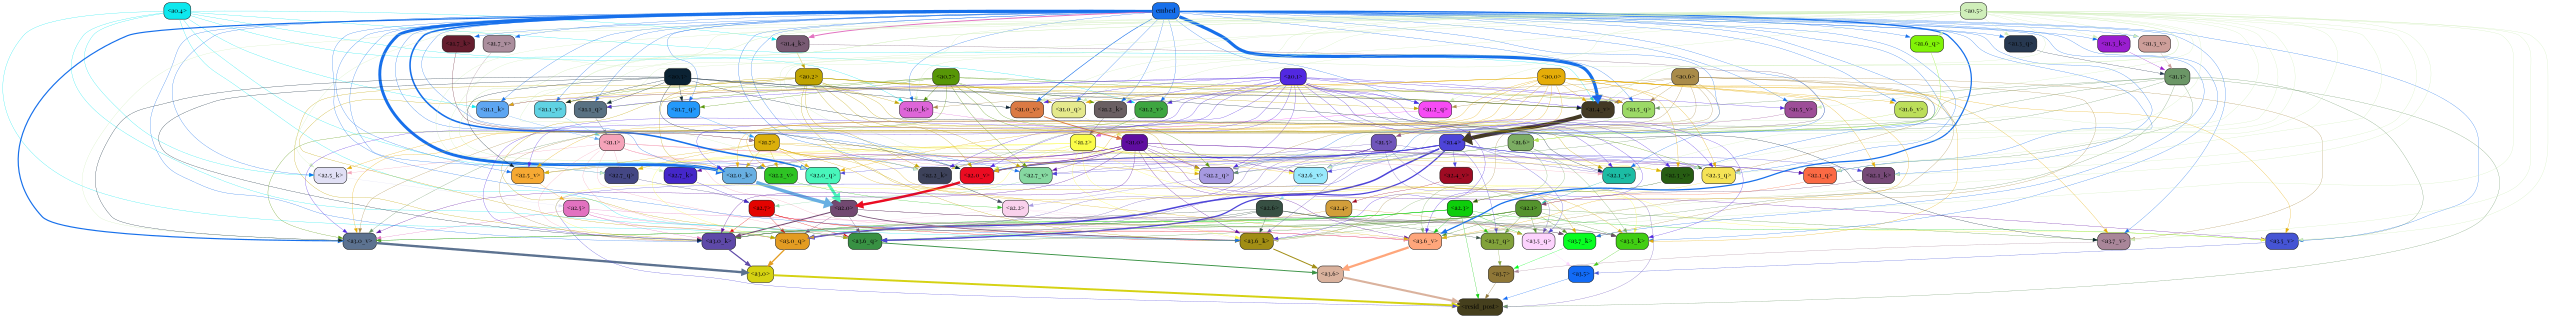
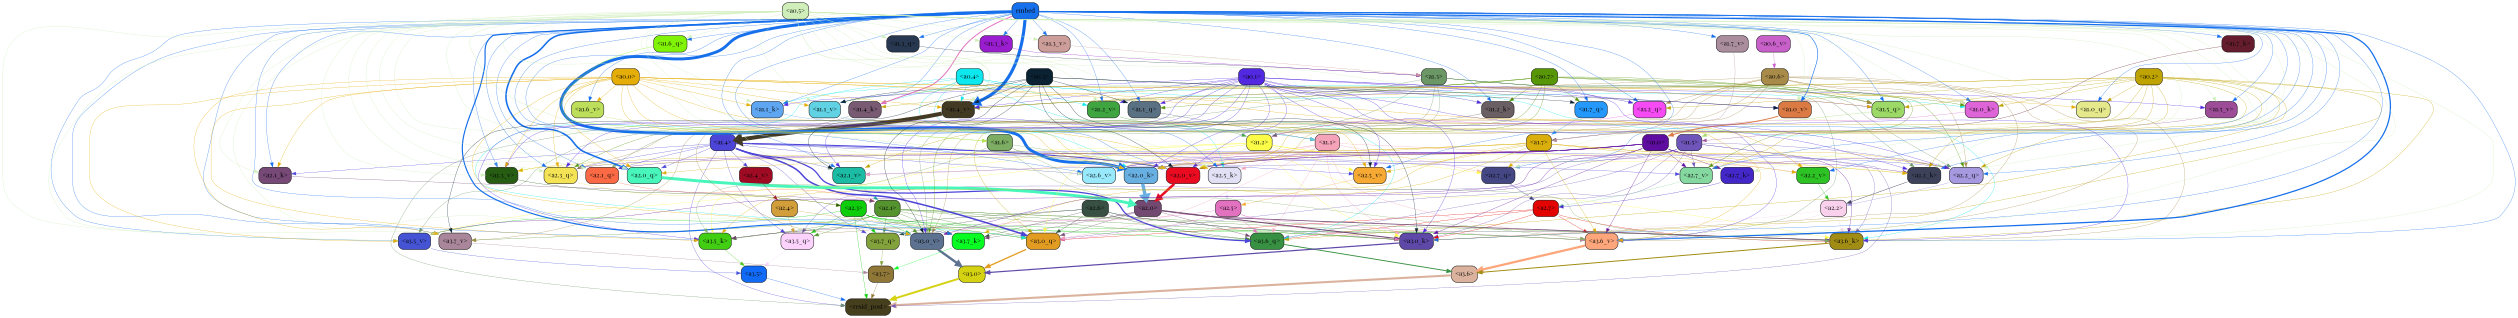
none -> (1773, 44)
(800, 58) -> (1510, 87)
